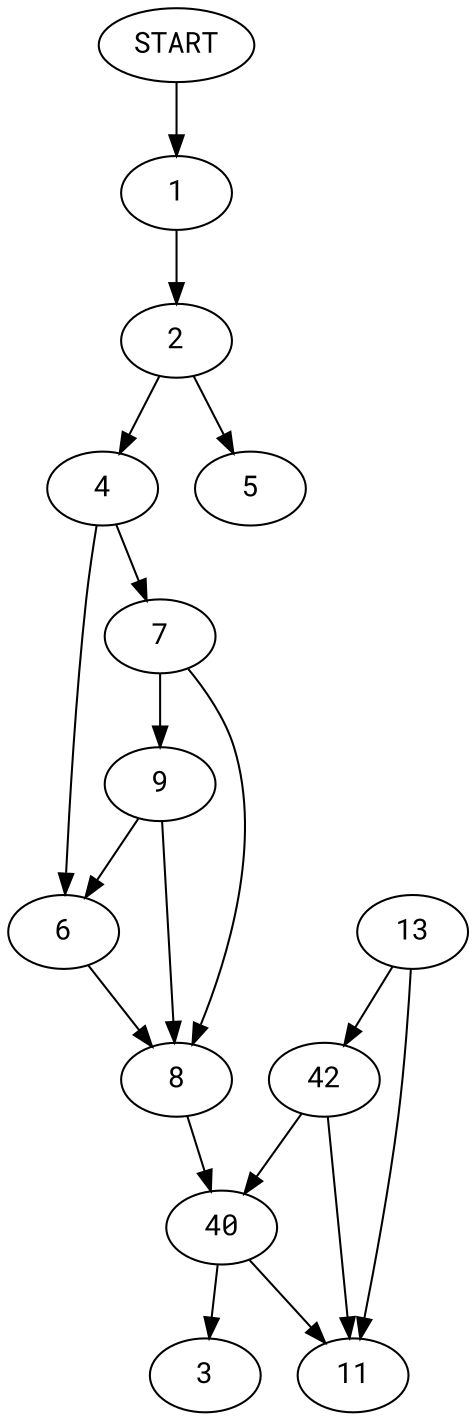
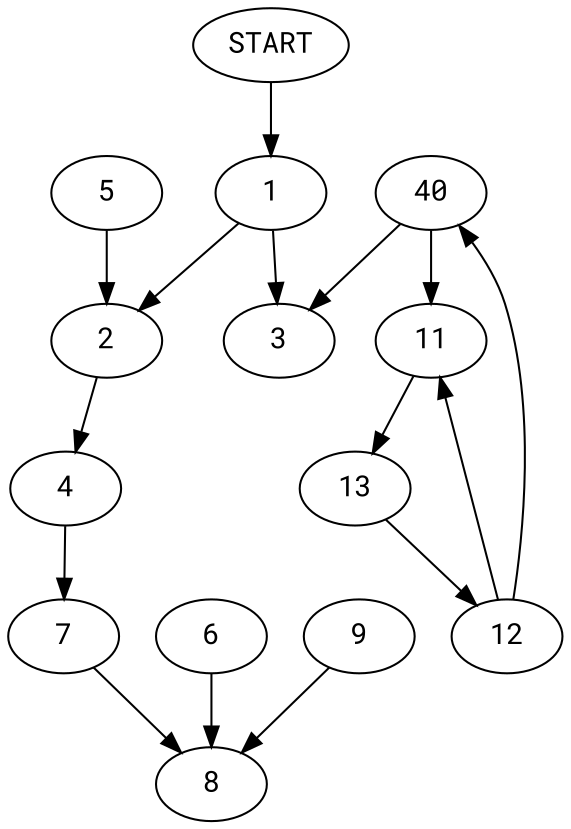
none -> (274, 257)
(209, 405) -> (107, 257)
(77, 699) -> none
(160, 700) -> none
(118, 849) -> none
(324, 1080) -> (507, 636)
(196, 1144) -> none
(394, 1145) -> (398, 405)
